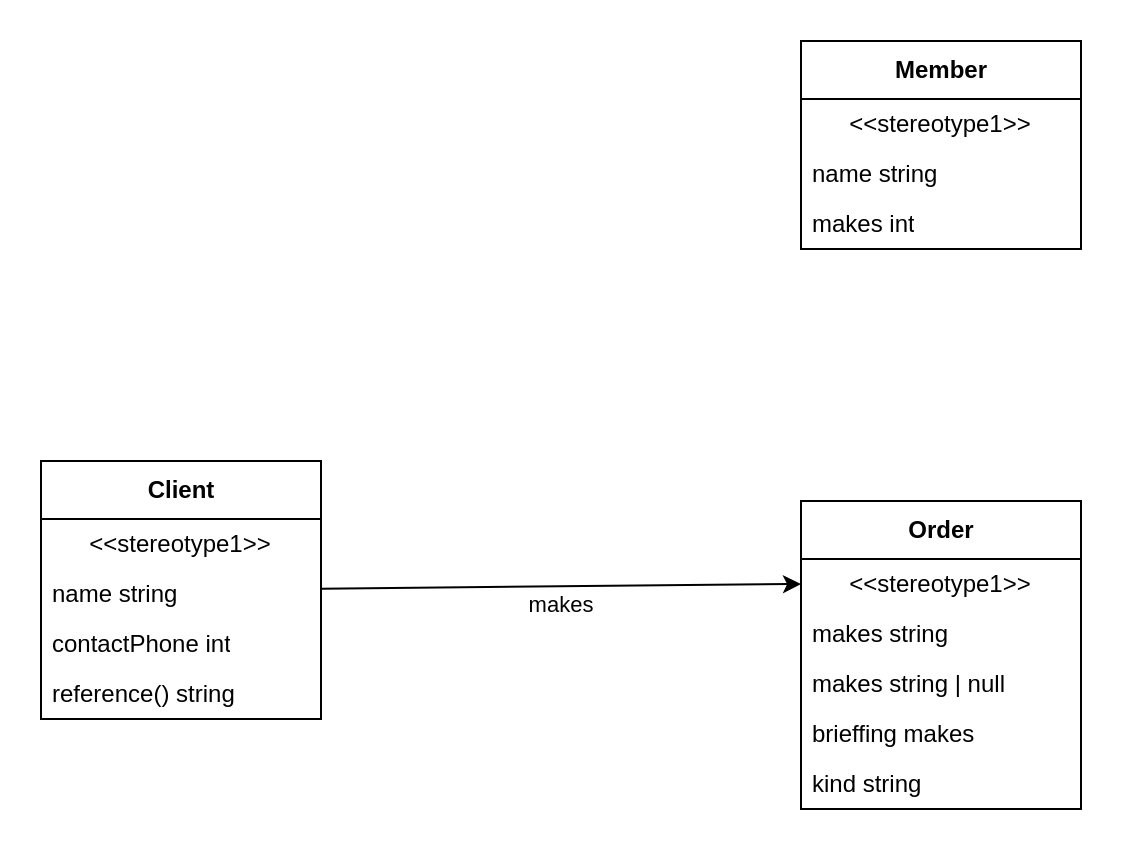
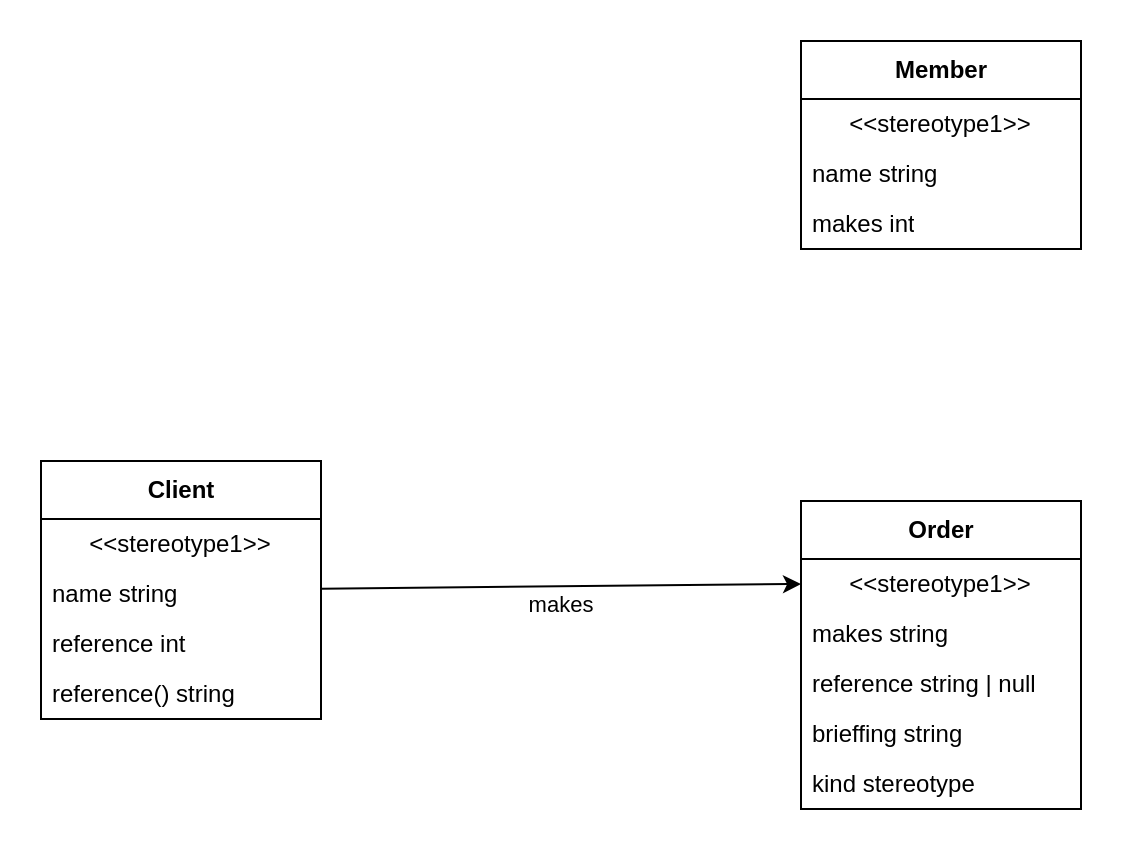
(154, 645) -> (134, 645)
(919, 685) -> (946, 685)
(904, 735) -> (908, 735)
(878, 785) -> (908, 785)
